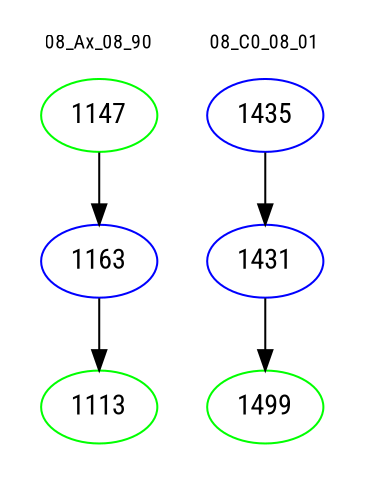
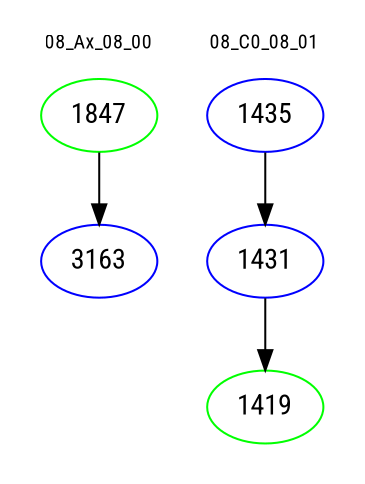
(99, 44) -> (99, 44)
(99, 115) -> (99, 115)
(99, 261) -> (99, 261)
(99, 407) -> none
(265, 407) -> (265, 407)
